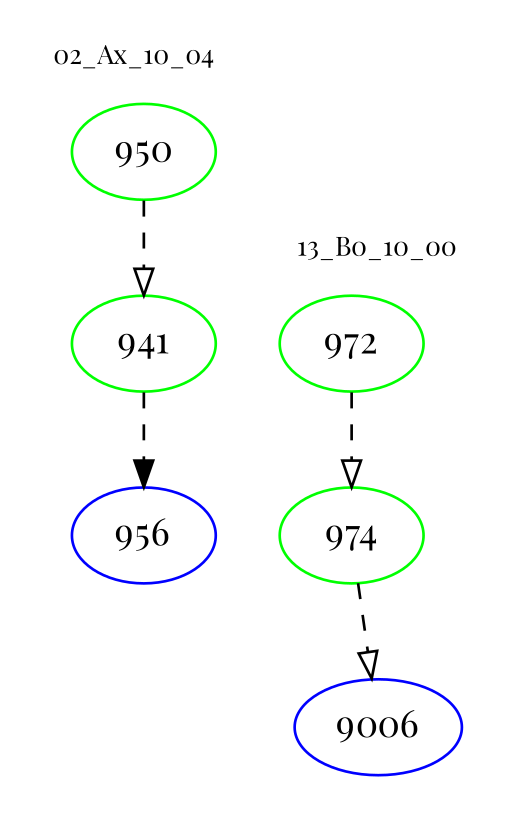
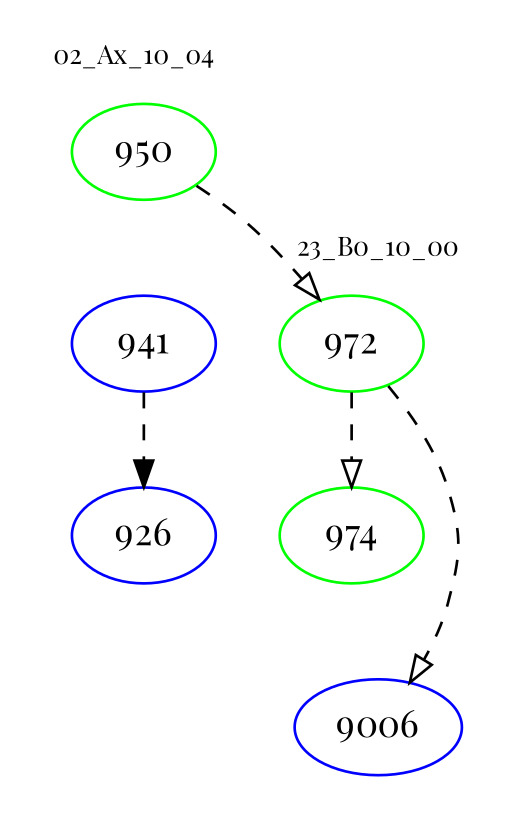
(144, 235) -> (275, 250)
(378, 249) -> (378, 249)
(144, 344) -> (144, 344)
(144, 535) -> (144, 535)
(363, 617) -> (455, 517)
